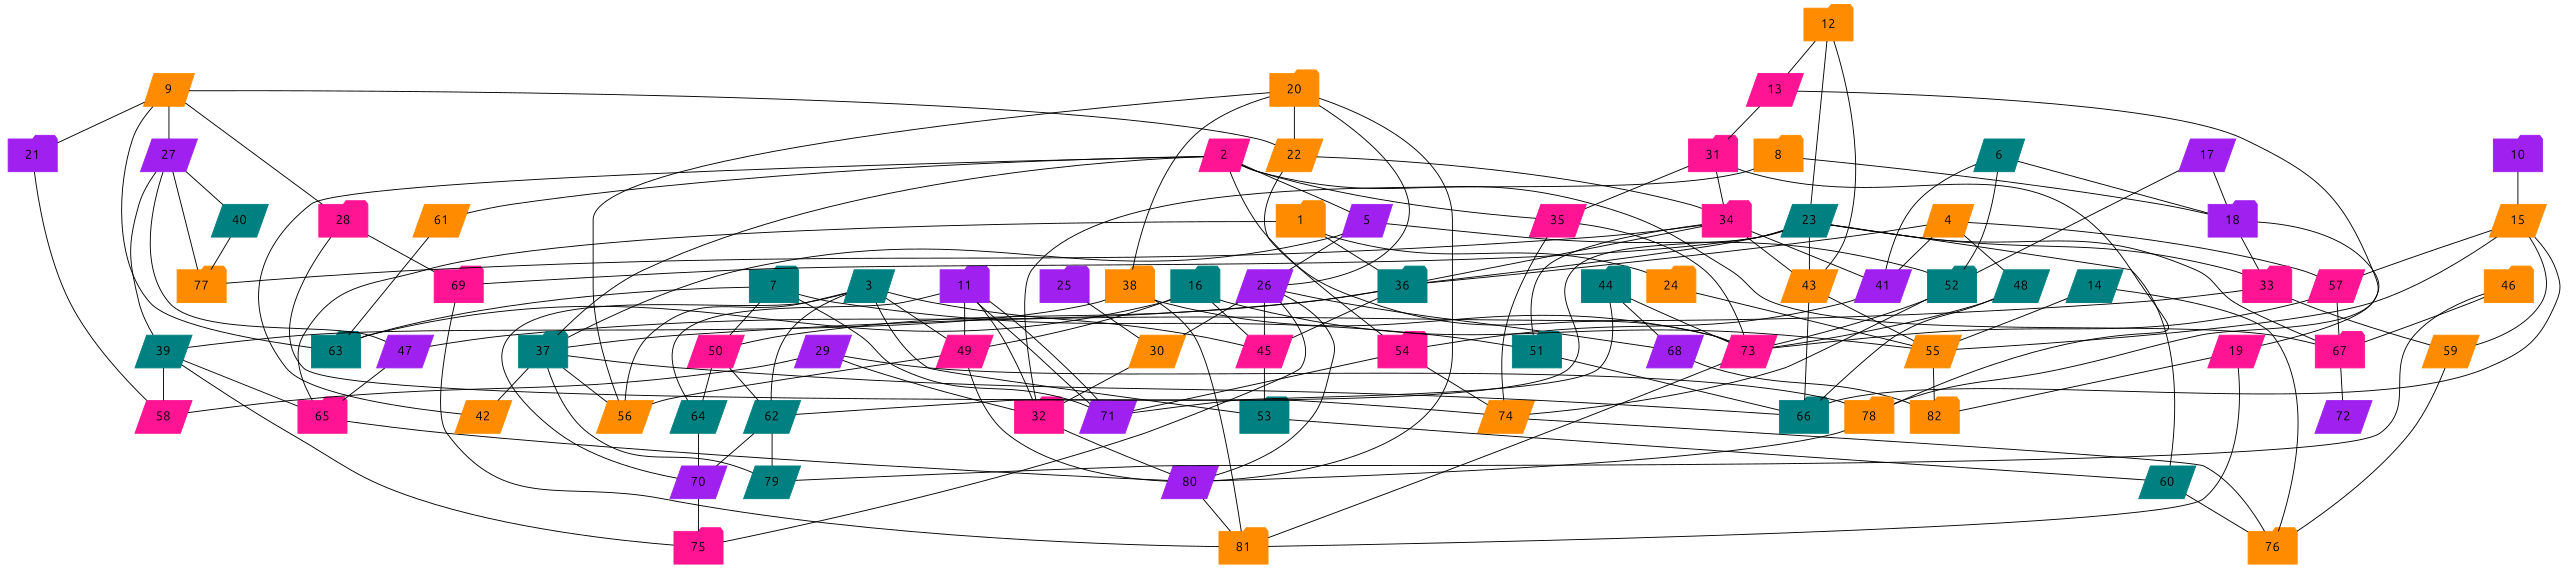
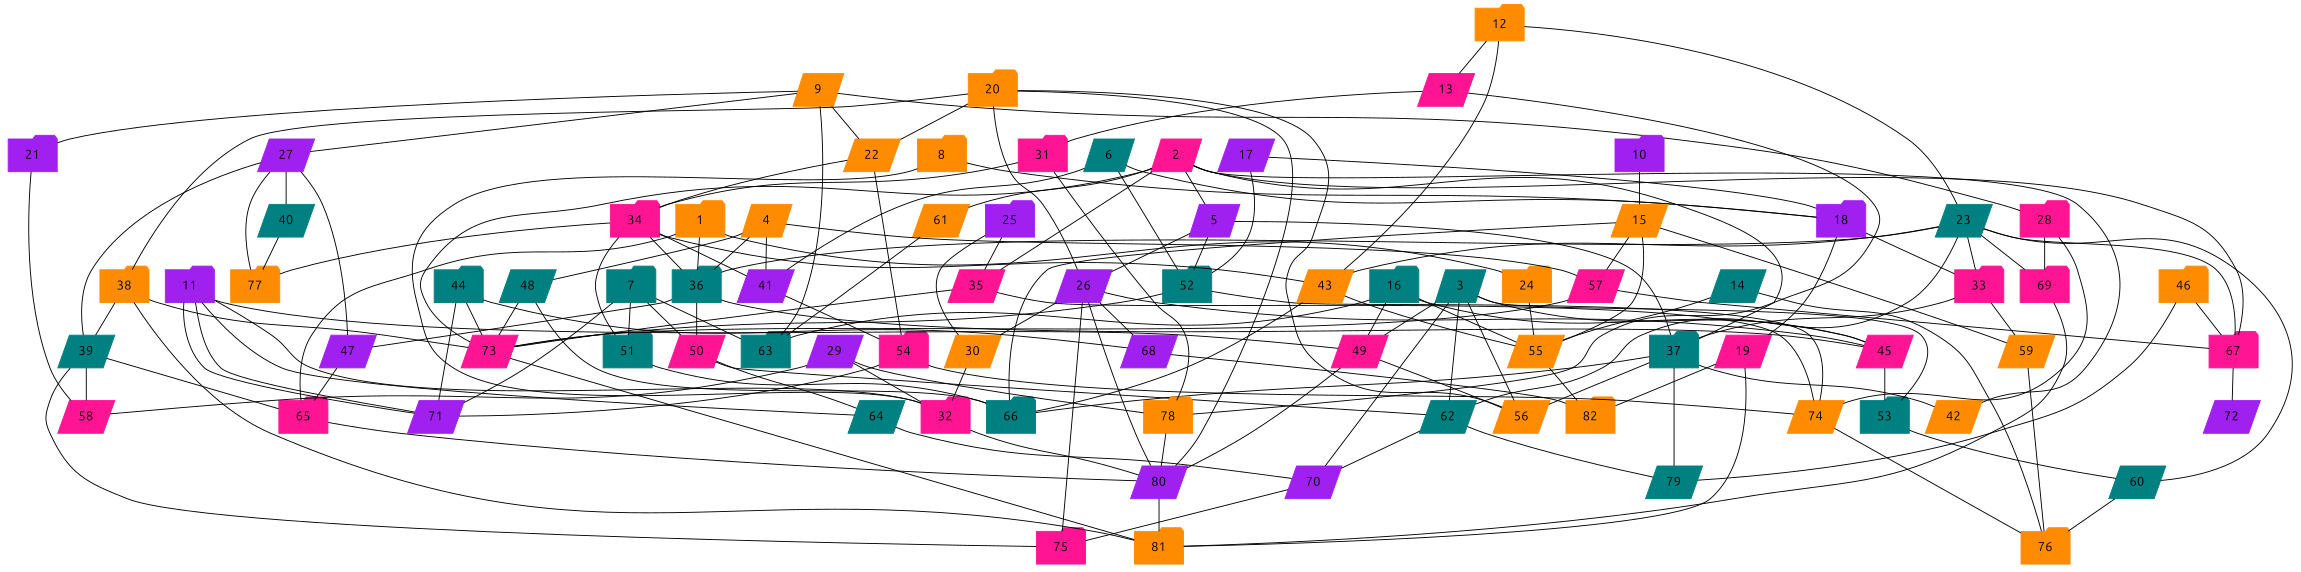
(1619, 195) -> (993, 254)
